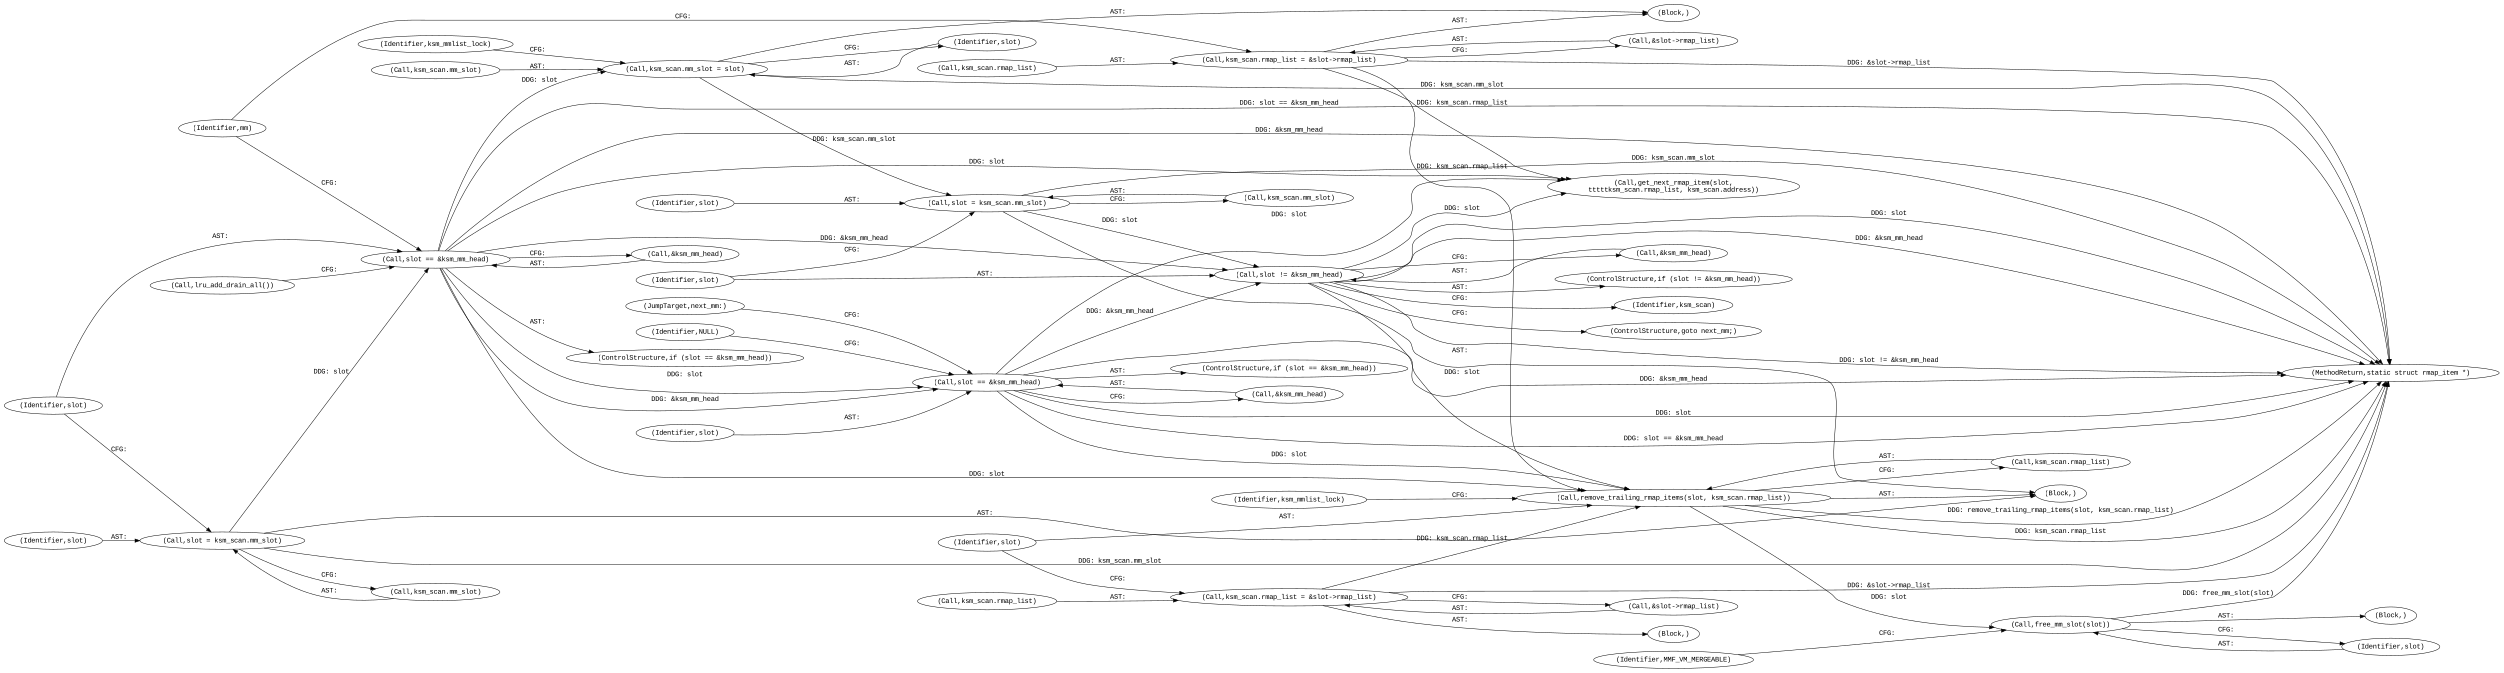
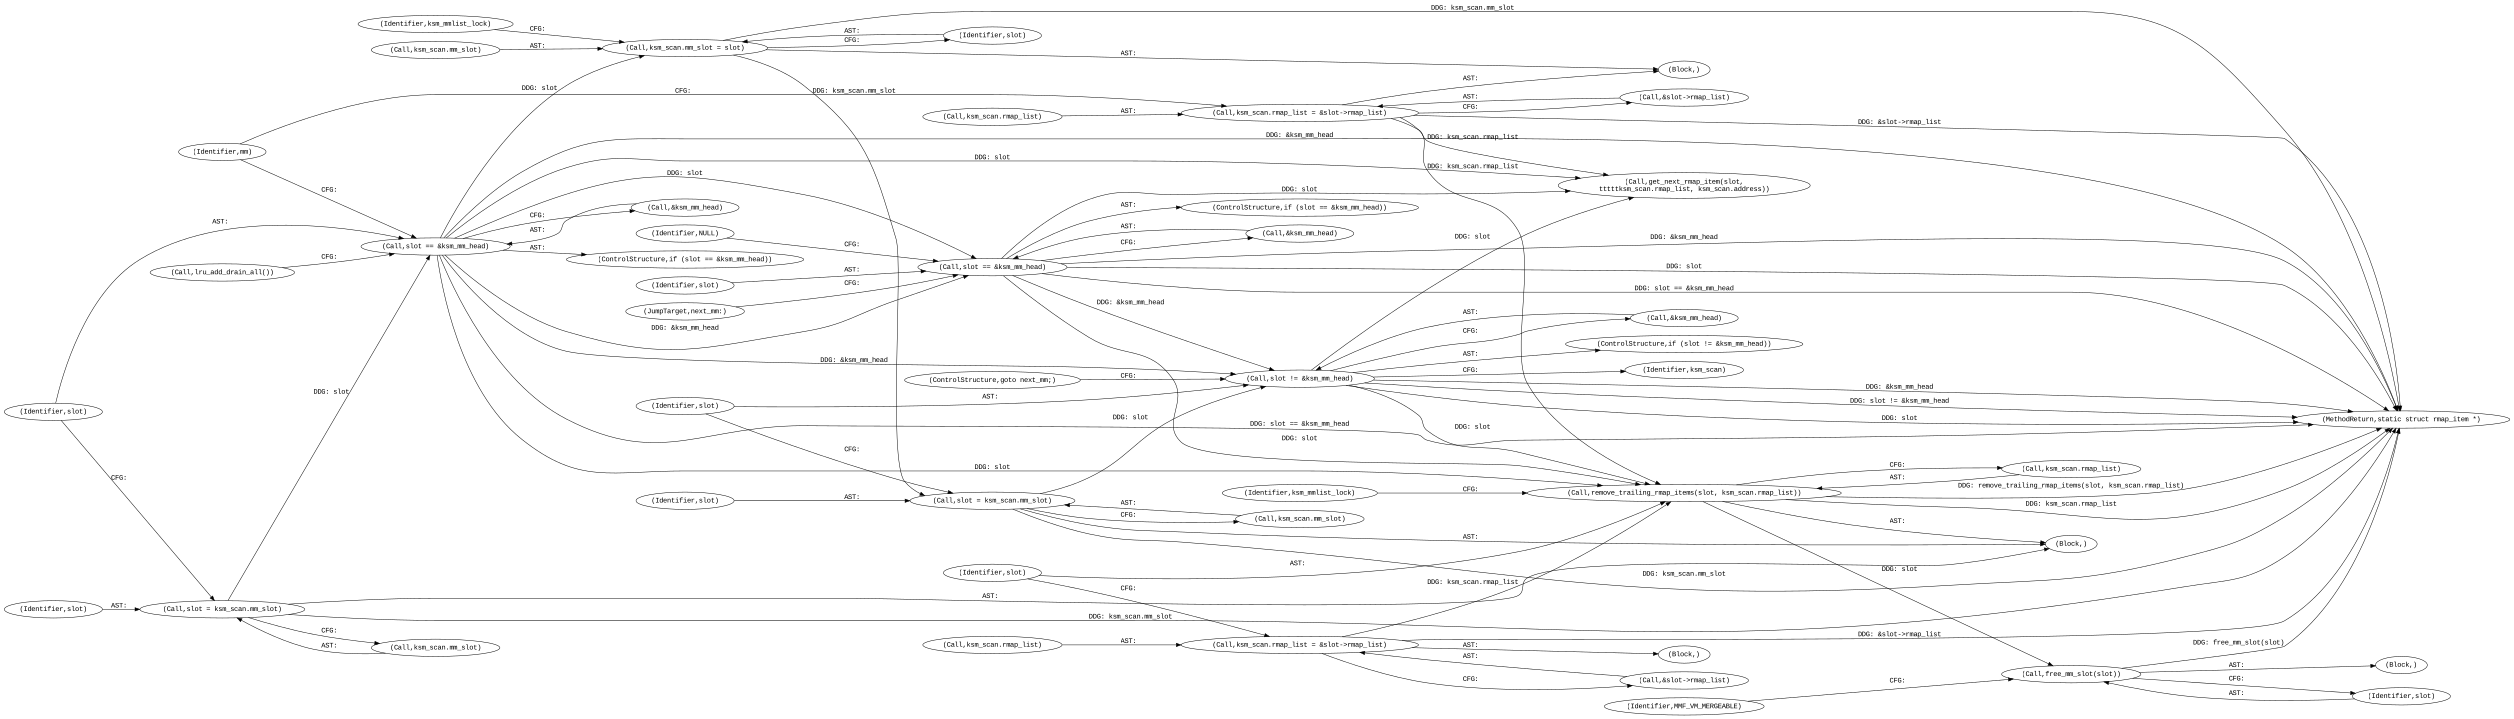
(1443, 321) -> (1150, 379)
